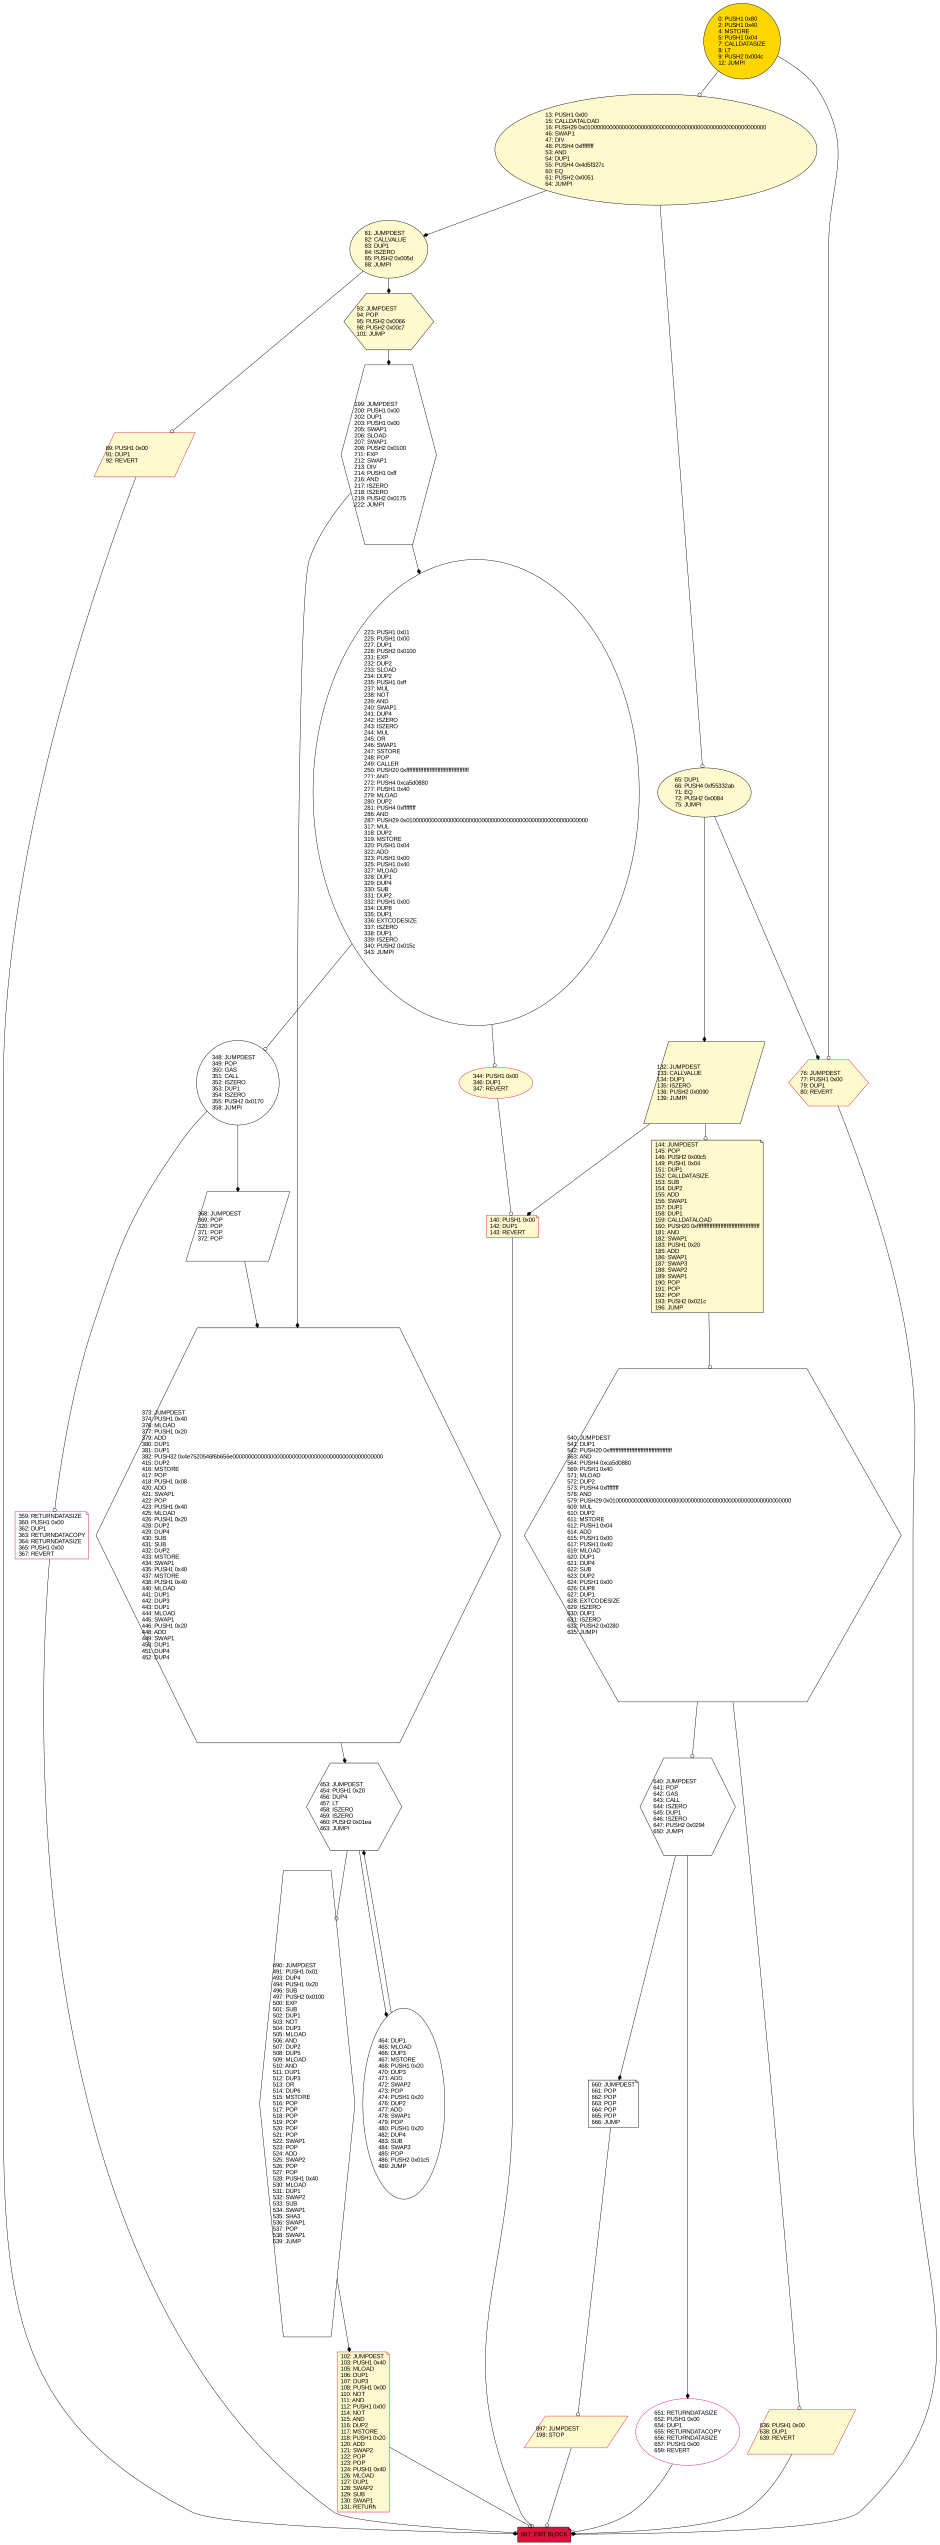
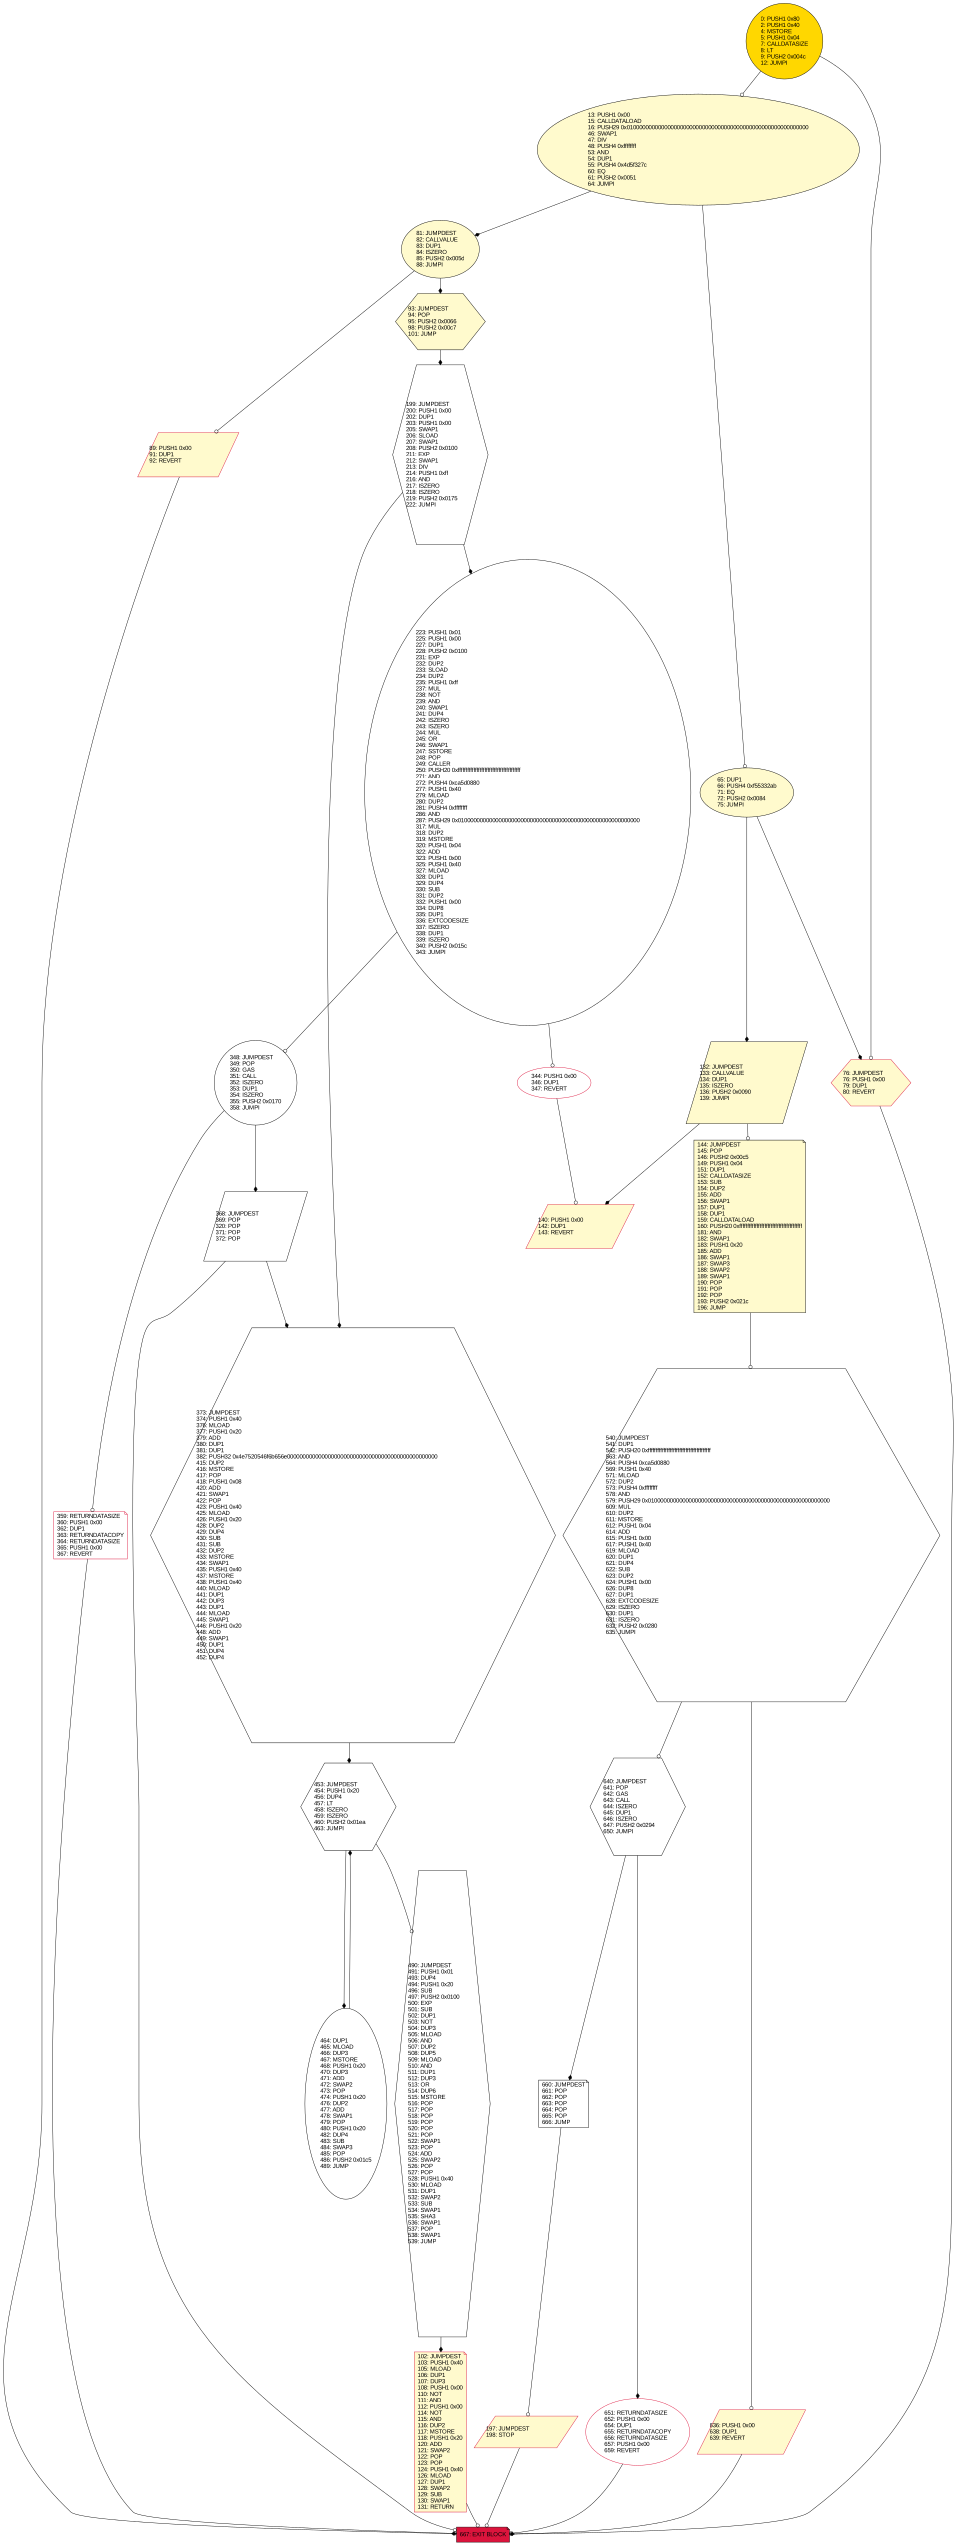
(496, 1083) -> (554, 1083)
(829, 1083) -> (871, 1083)
(513, 1226) -> (580, 1226)
(513, 1886) -> (139, 1945)
(576, 2432) -> (526, 2432)
